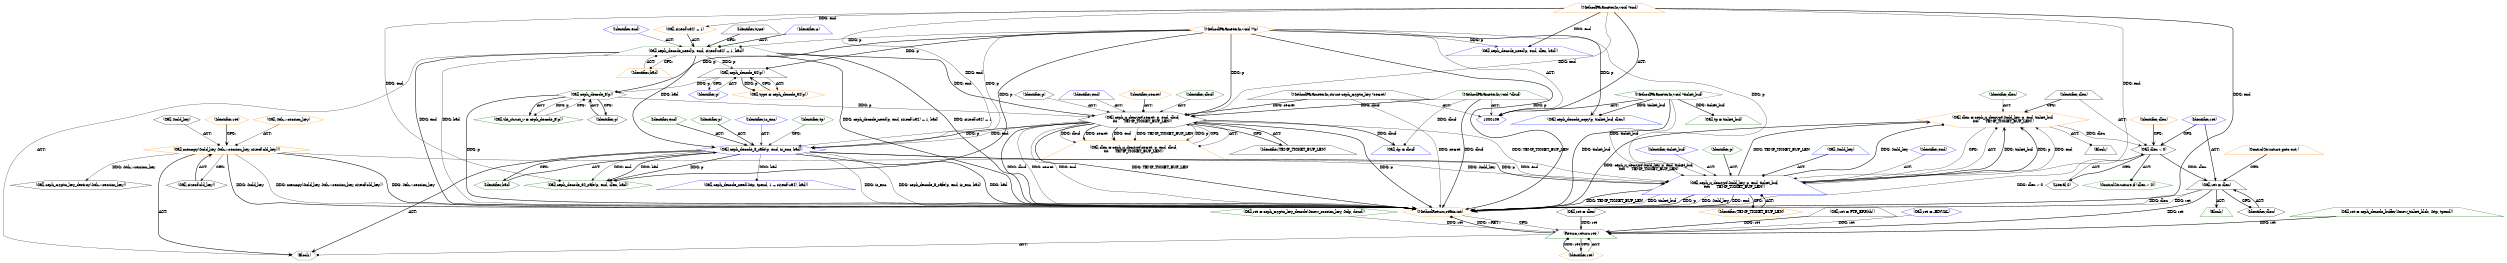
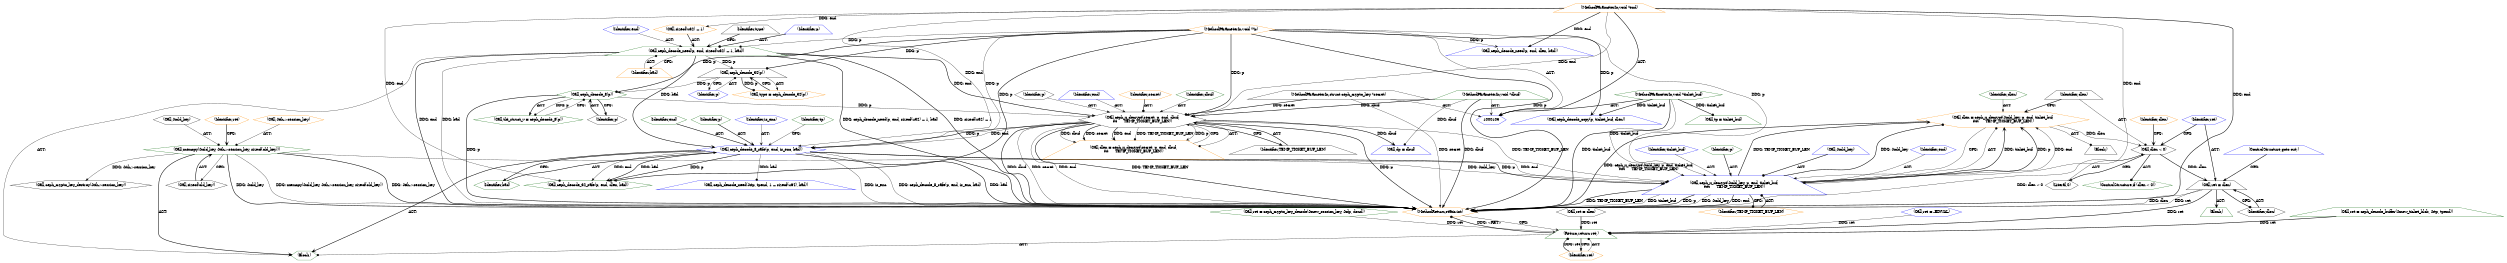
(227, 150) -> (227, 150)
(2274, 150) -> (2274, 150)
(1852, 212) -> none
